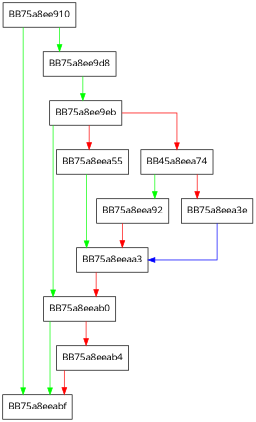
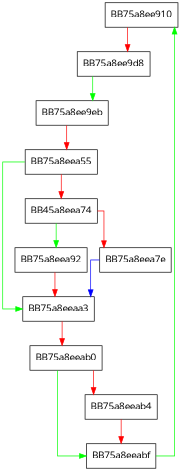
(60, 36) -> (128, 36)
(164, 113) -> (61, 183)
(23, 208) -> (175, 254)
(53, 208) -> none
(217, 211) -> (135, 260)
